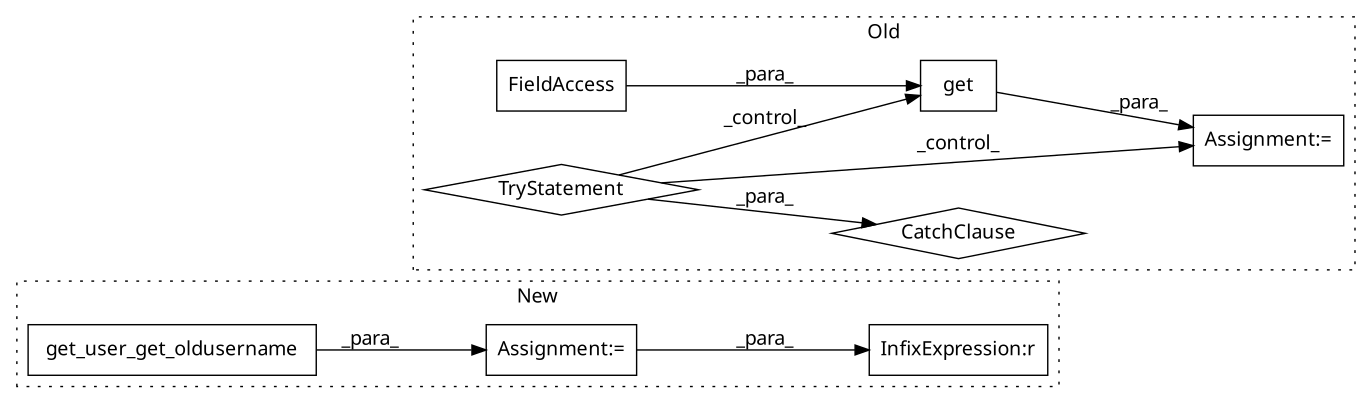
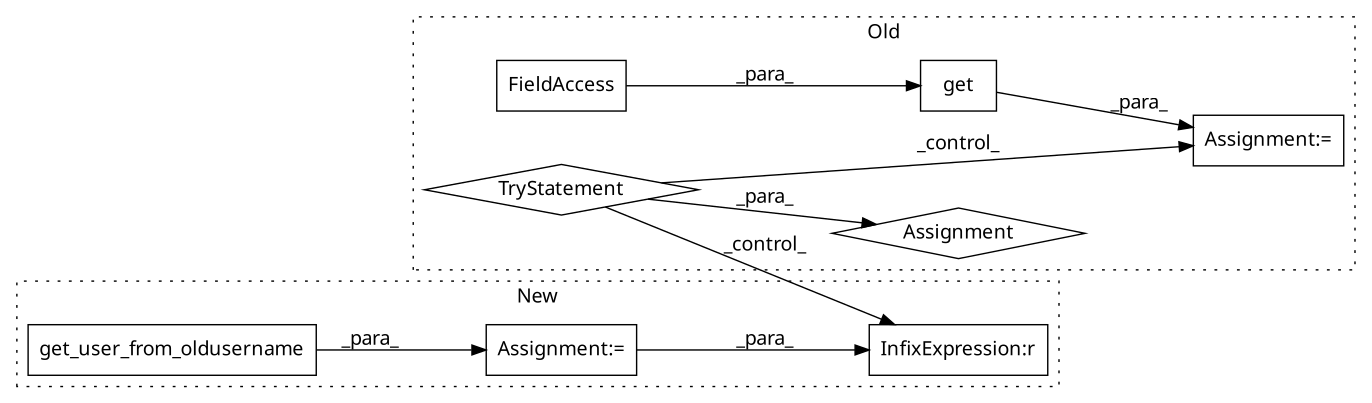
(763, 137) -> (737, 260)
(959, 233) -> (959, 233)
(172, 350) -> (172, 350)
